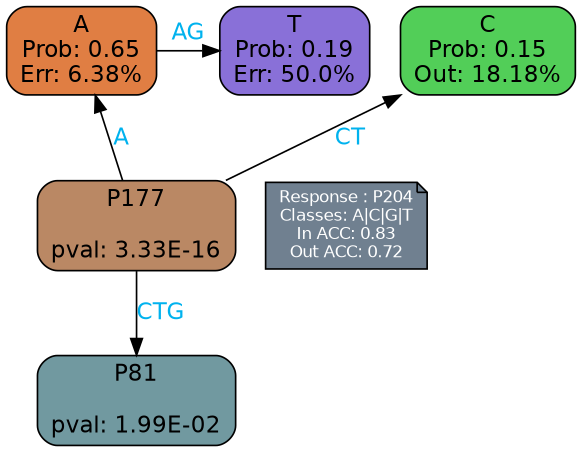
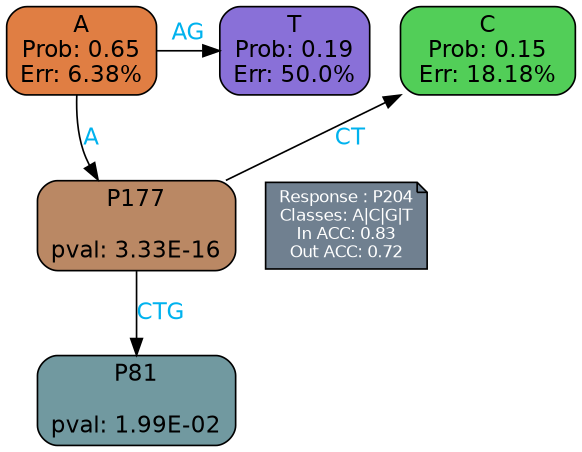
(488, 51) -> (488, 51)
(112, 146) -> (79, 131)
